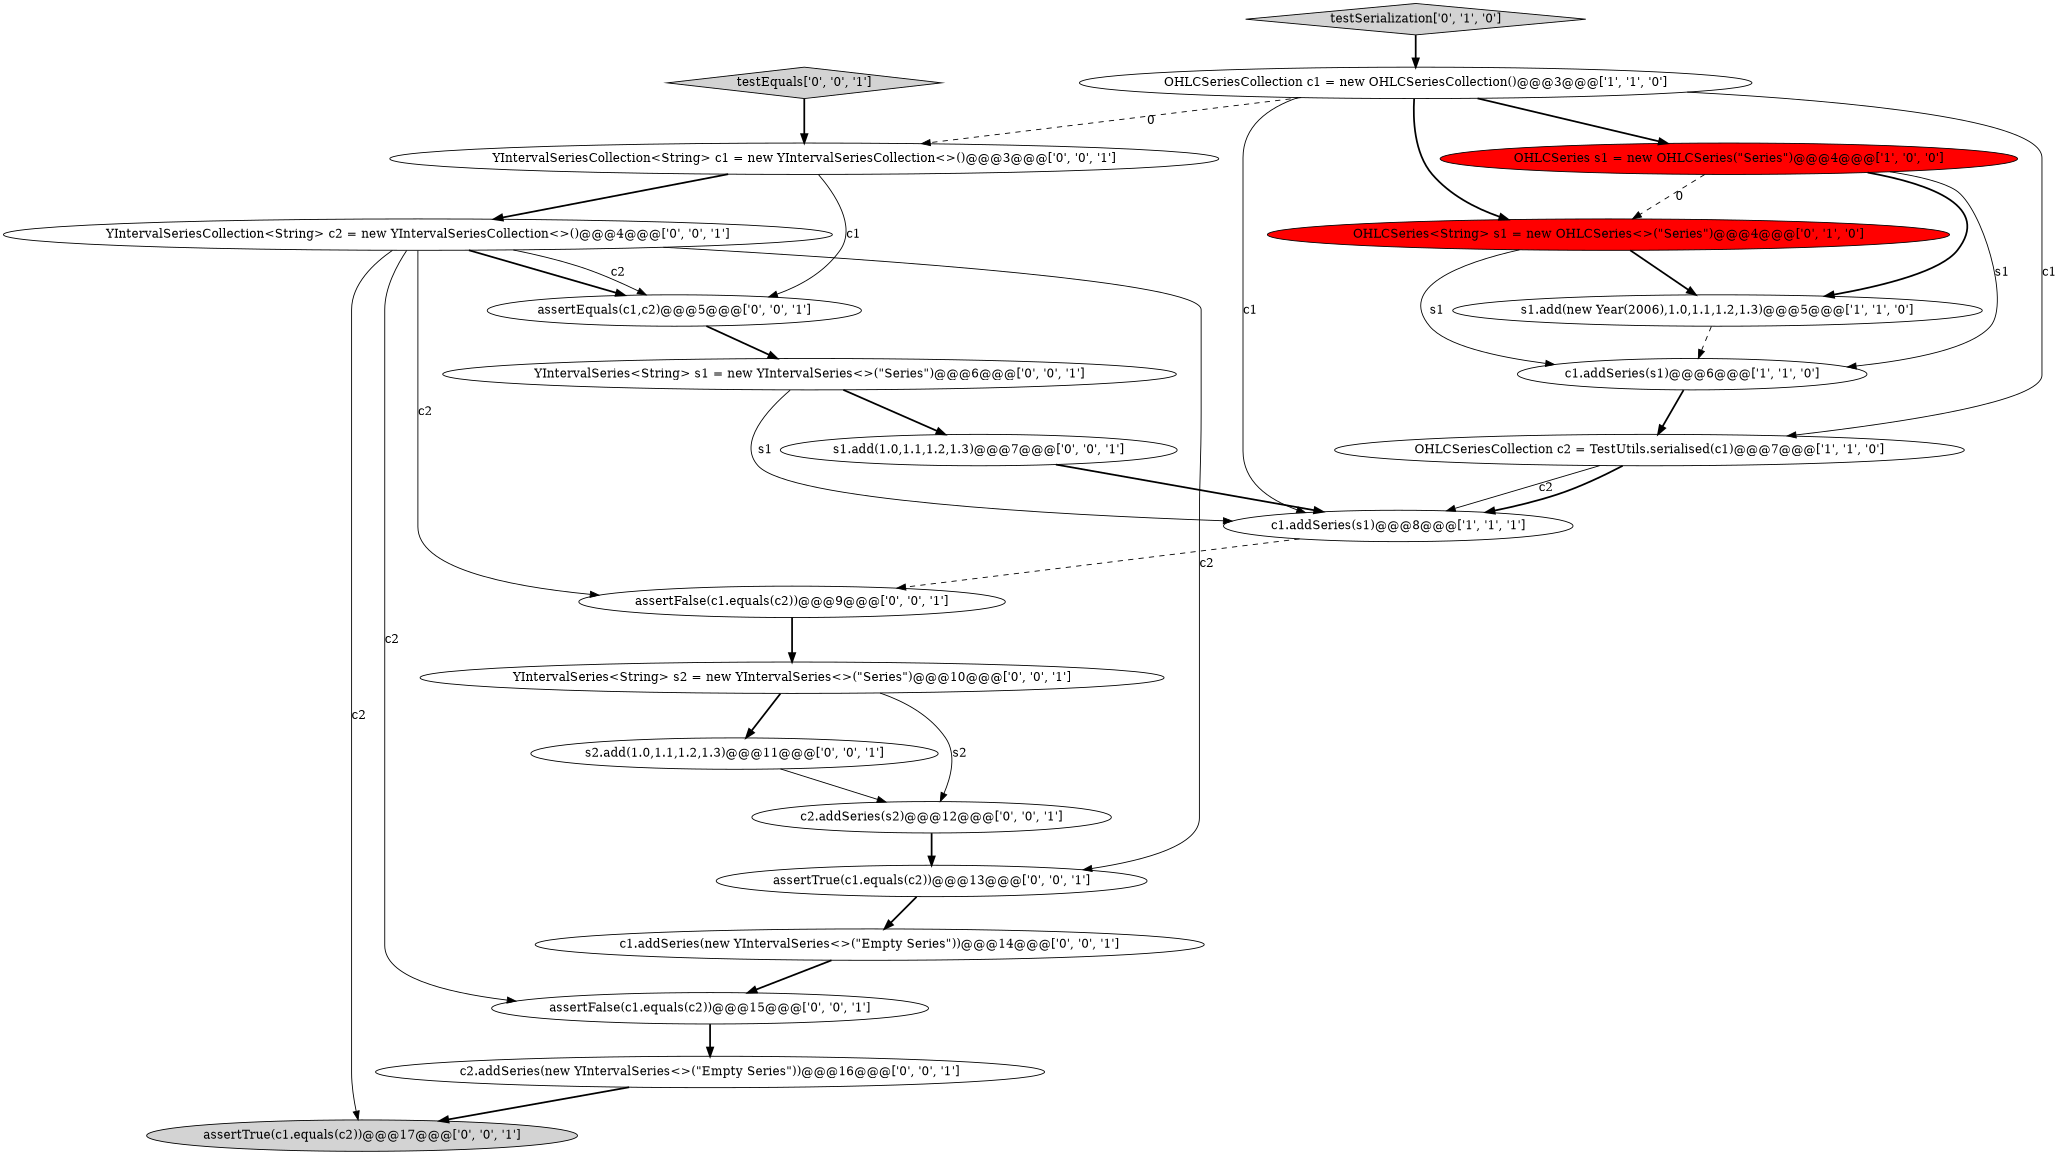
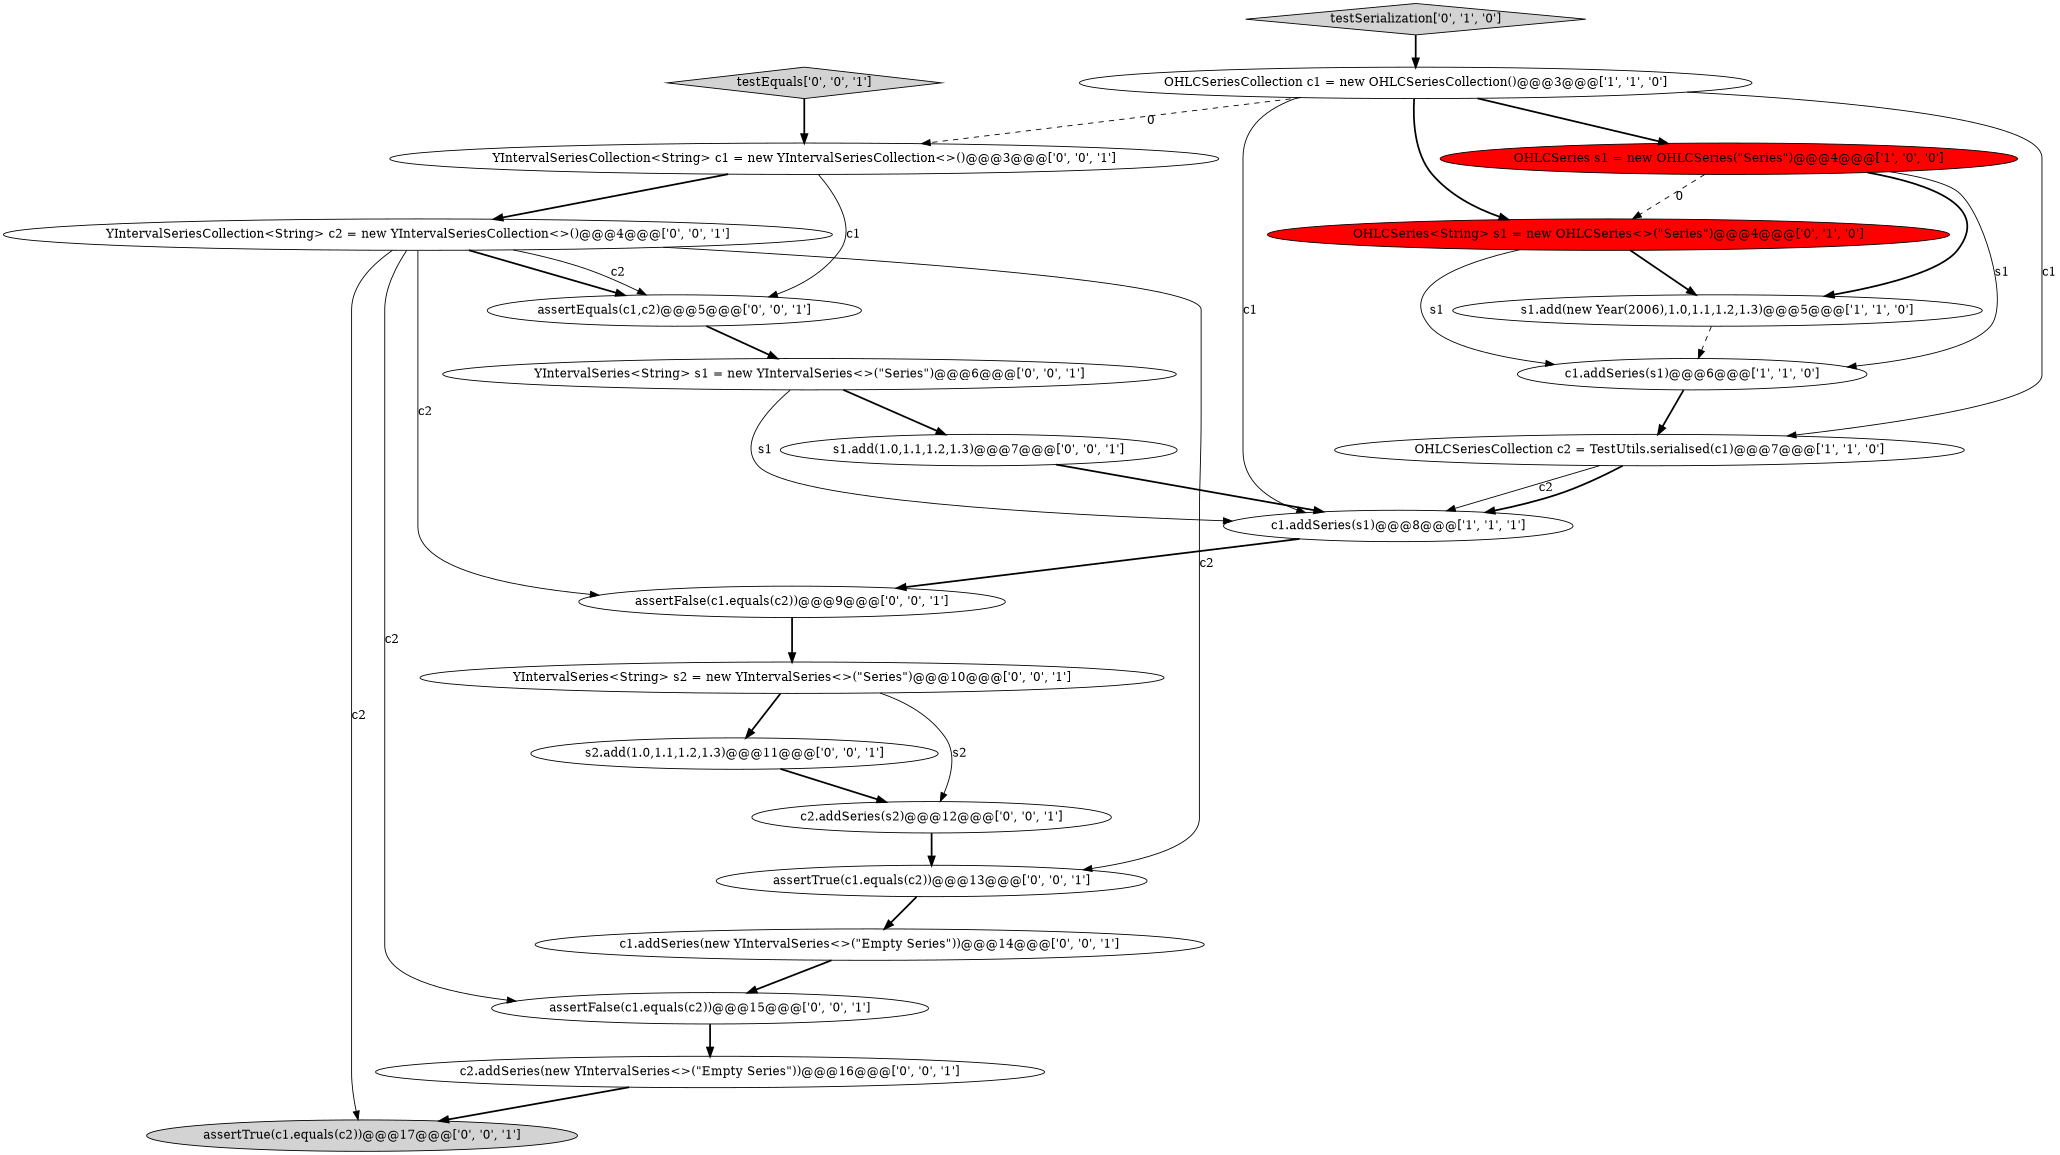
(1103, 563) -> (1103, 563)
(829, 784) -> (829, 784)
